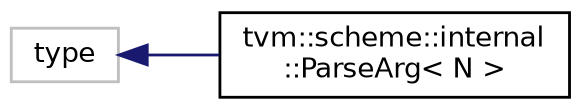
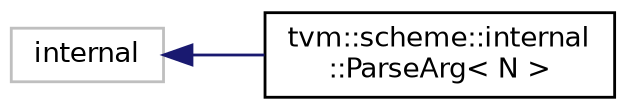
(65, 55) -> (87, 55)
